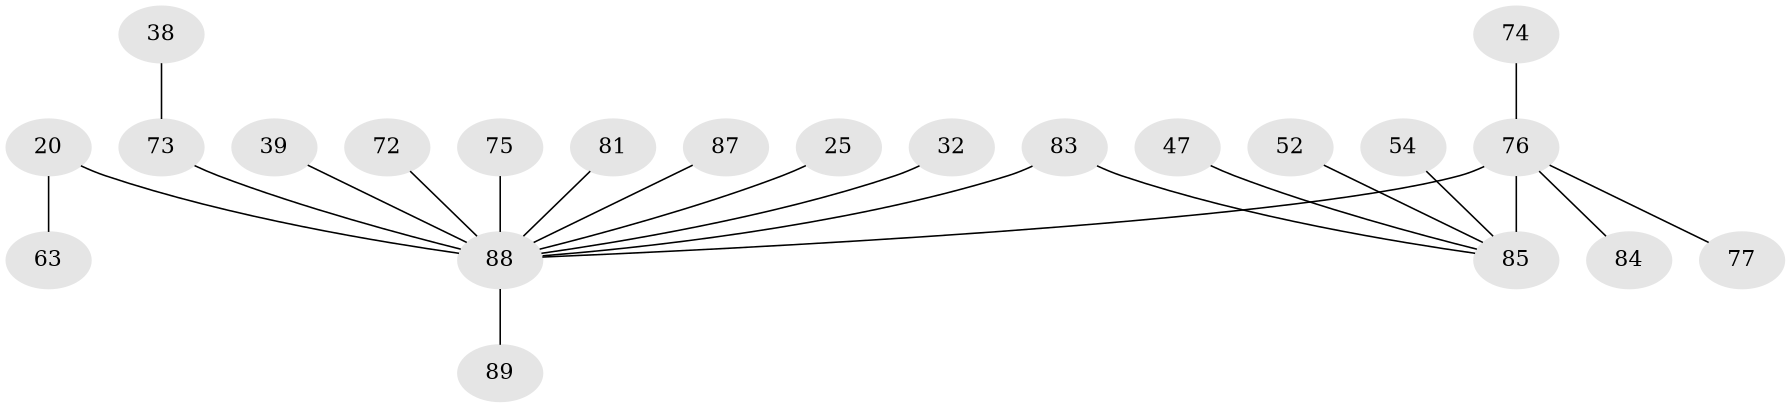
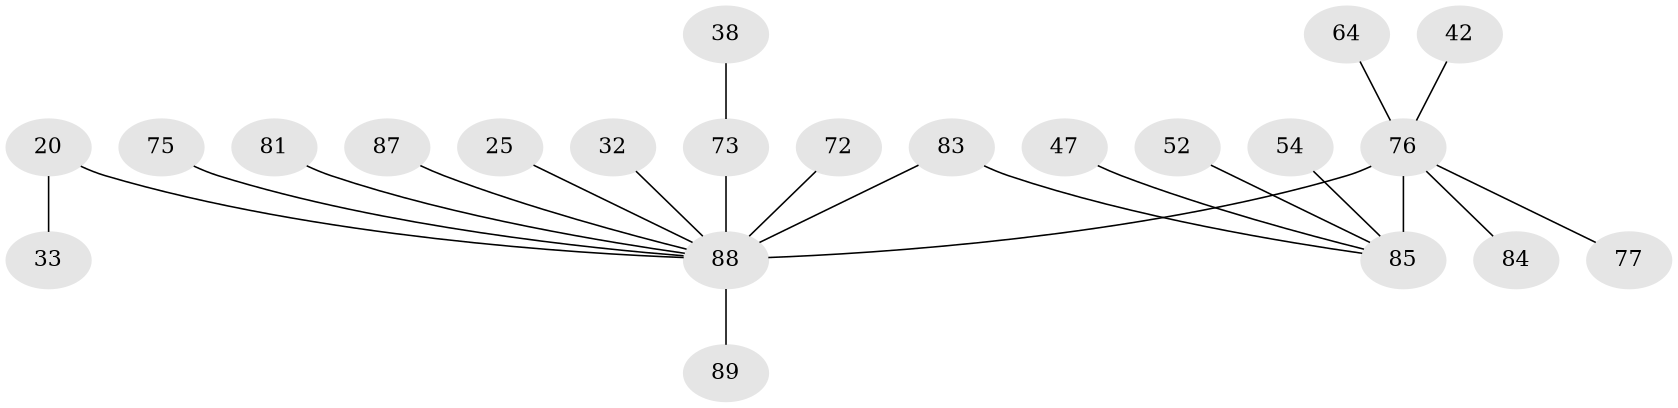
none -> (1460, 34)
(1516, 34) -> (1347, 34)
(274, 147) -> none
(49, 260) -> (49, 260)
